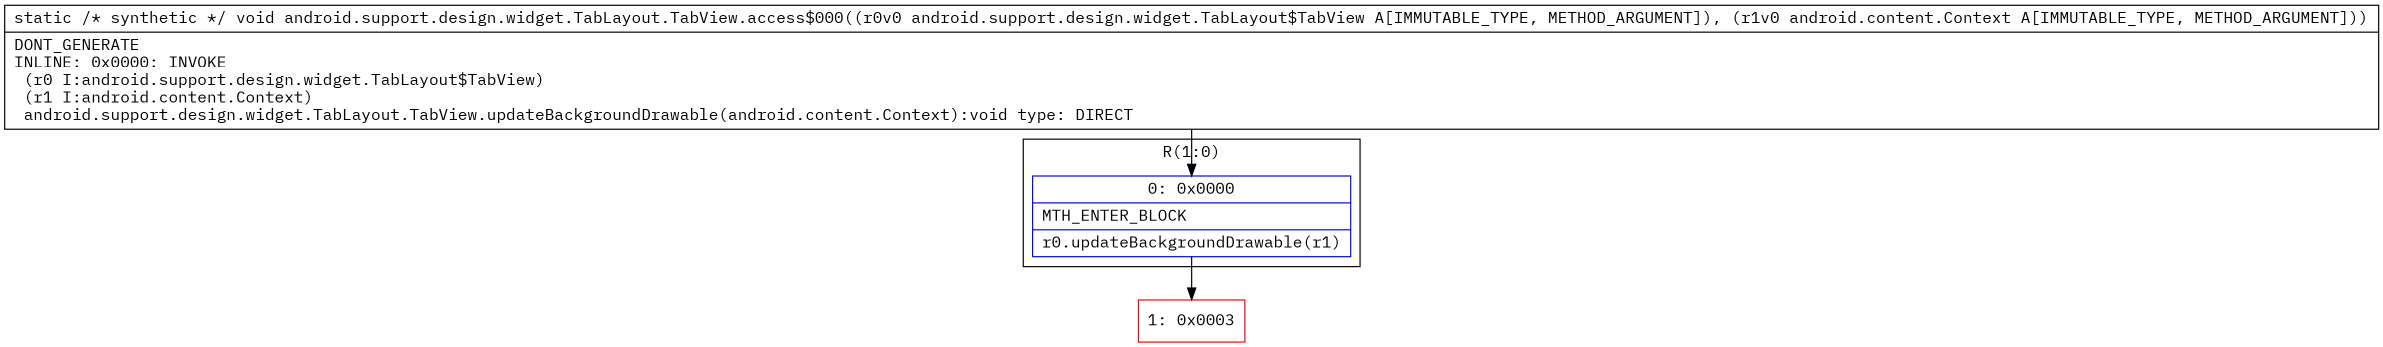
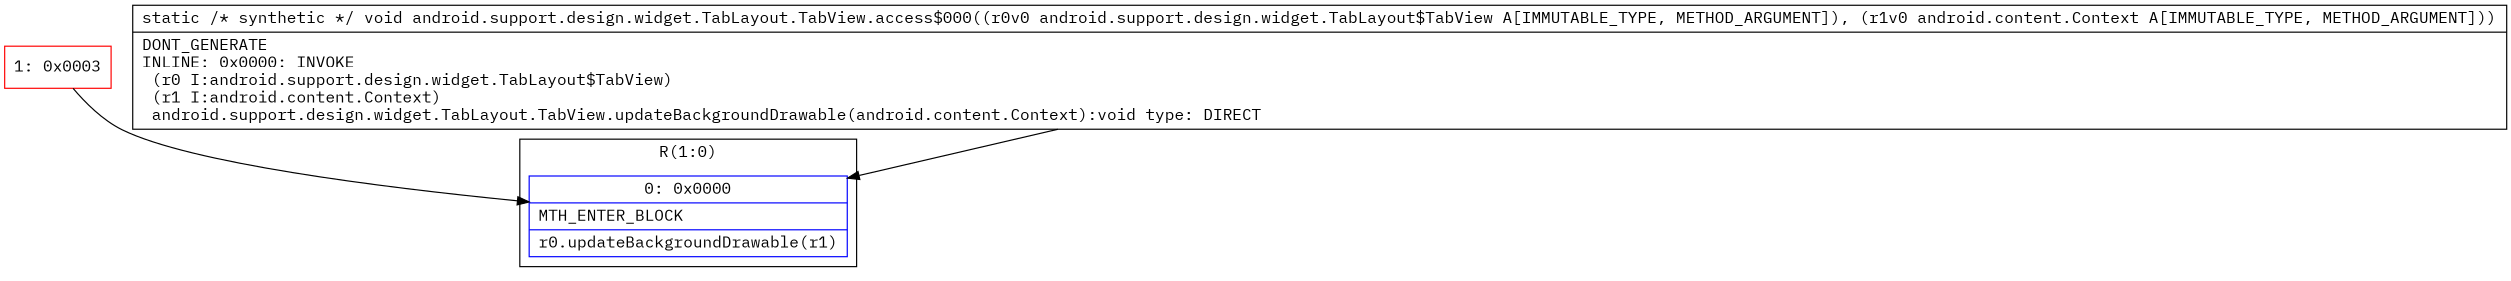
(1192, 274) -> (286, 171)
